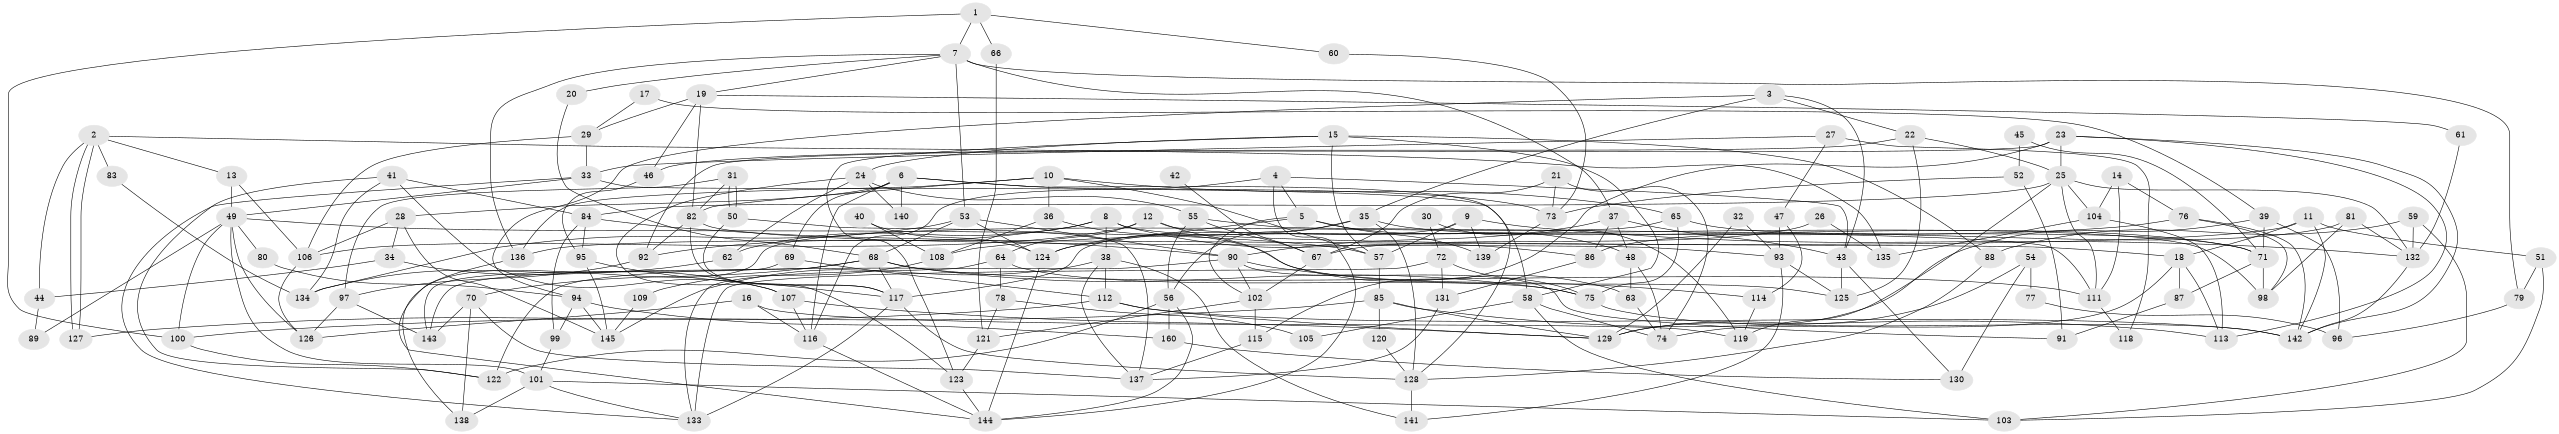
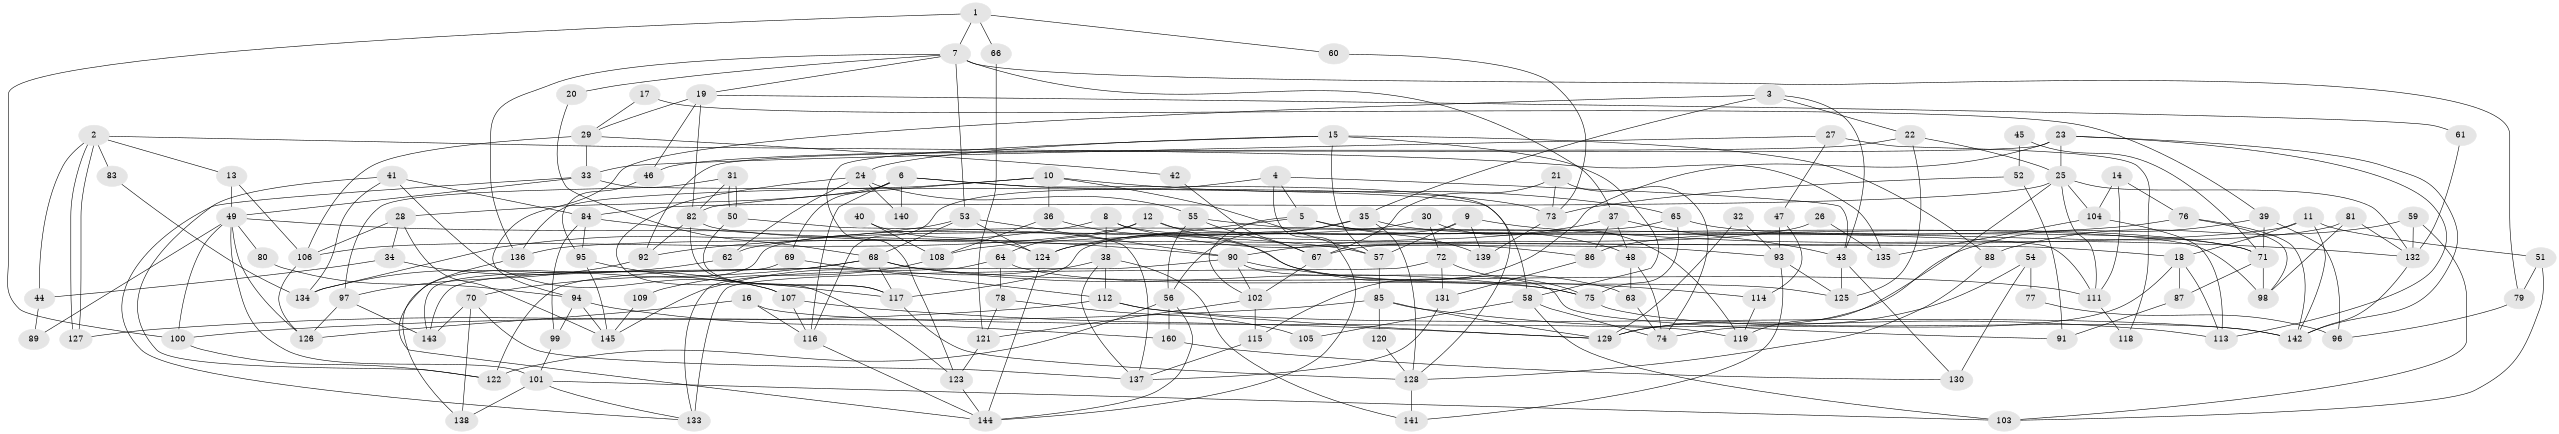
none -> (979, 159)
(916, 234) -> (1076, 233)
(797, 370) -> none
